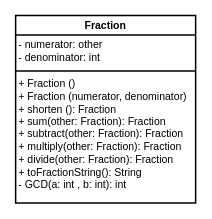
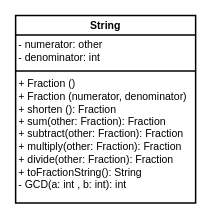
(105, 25) -> (105, 25)
